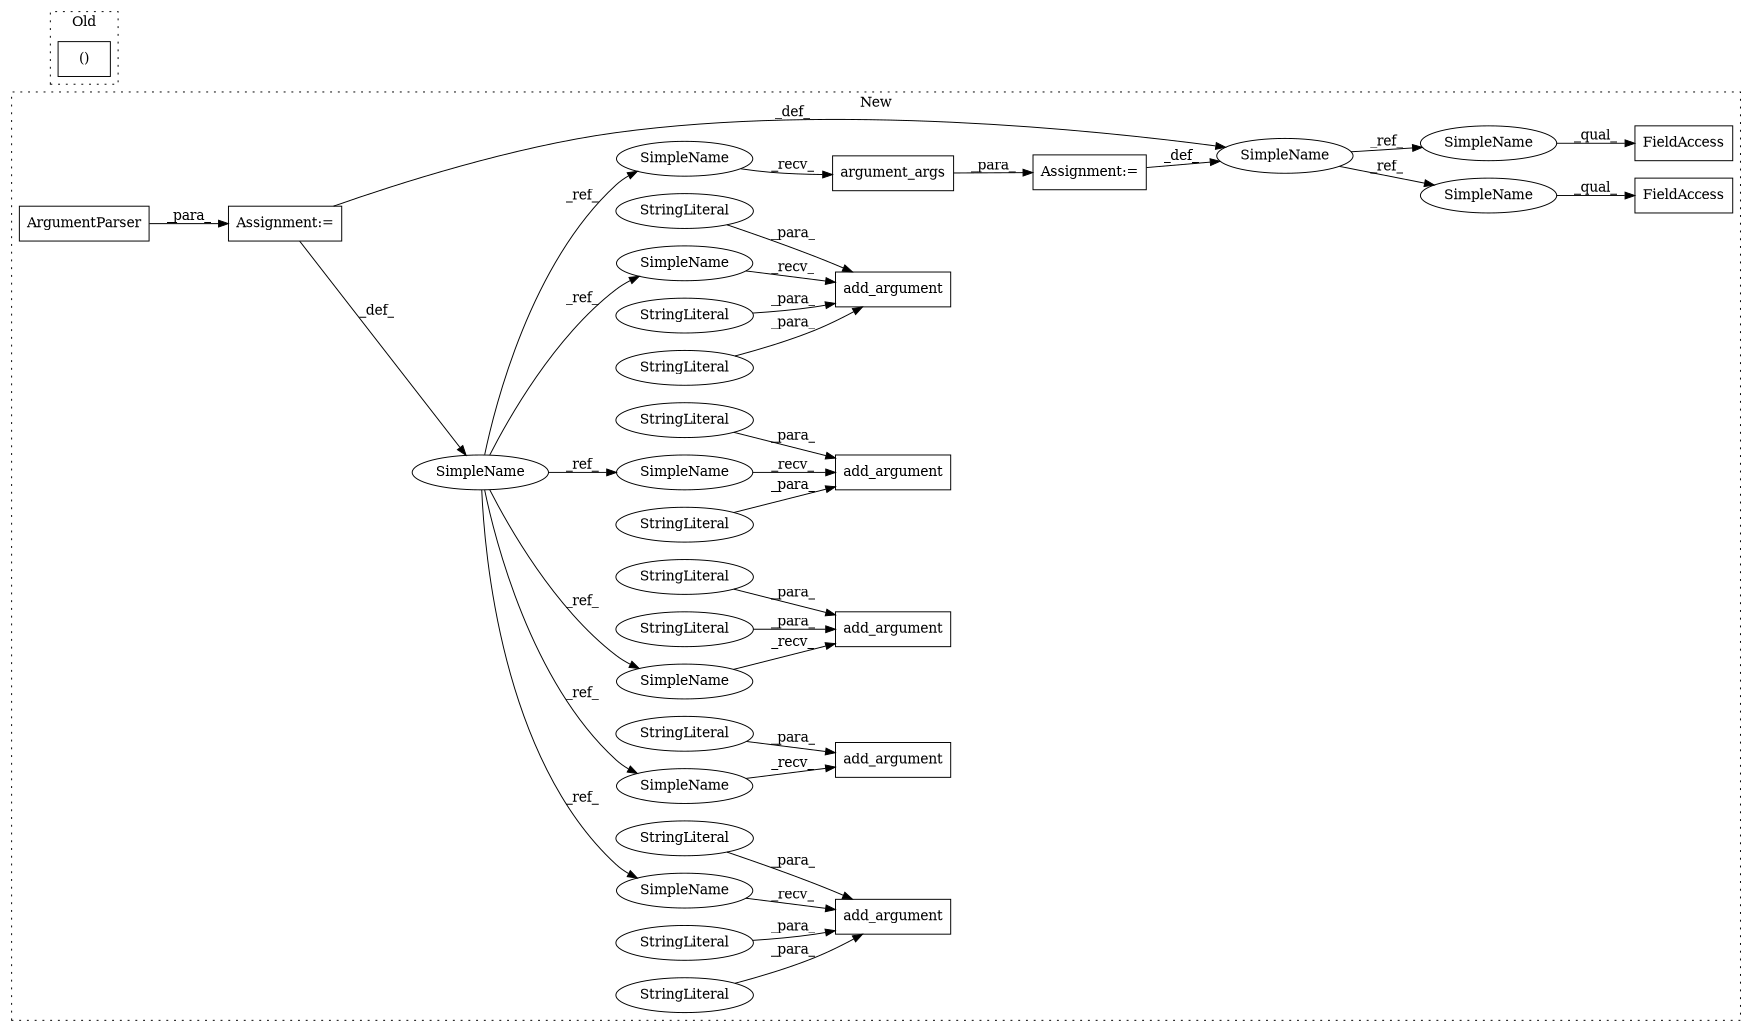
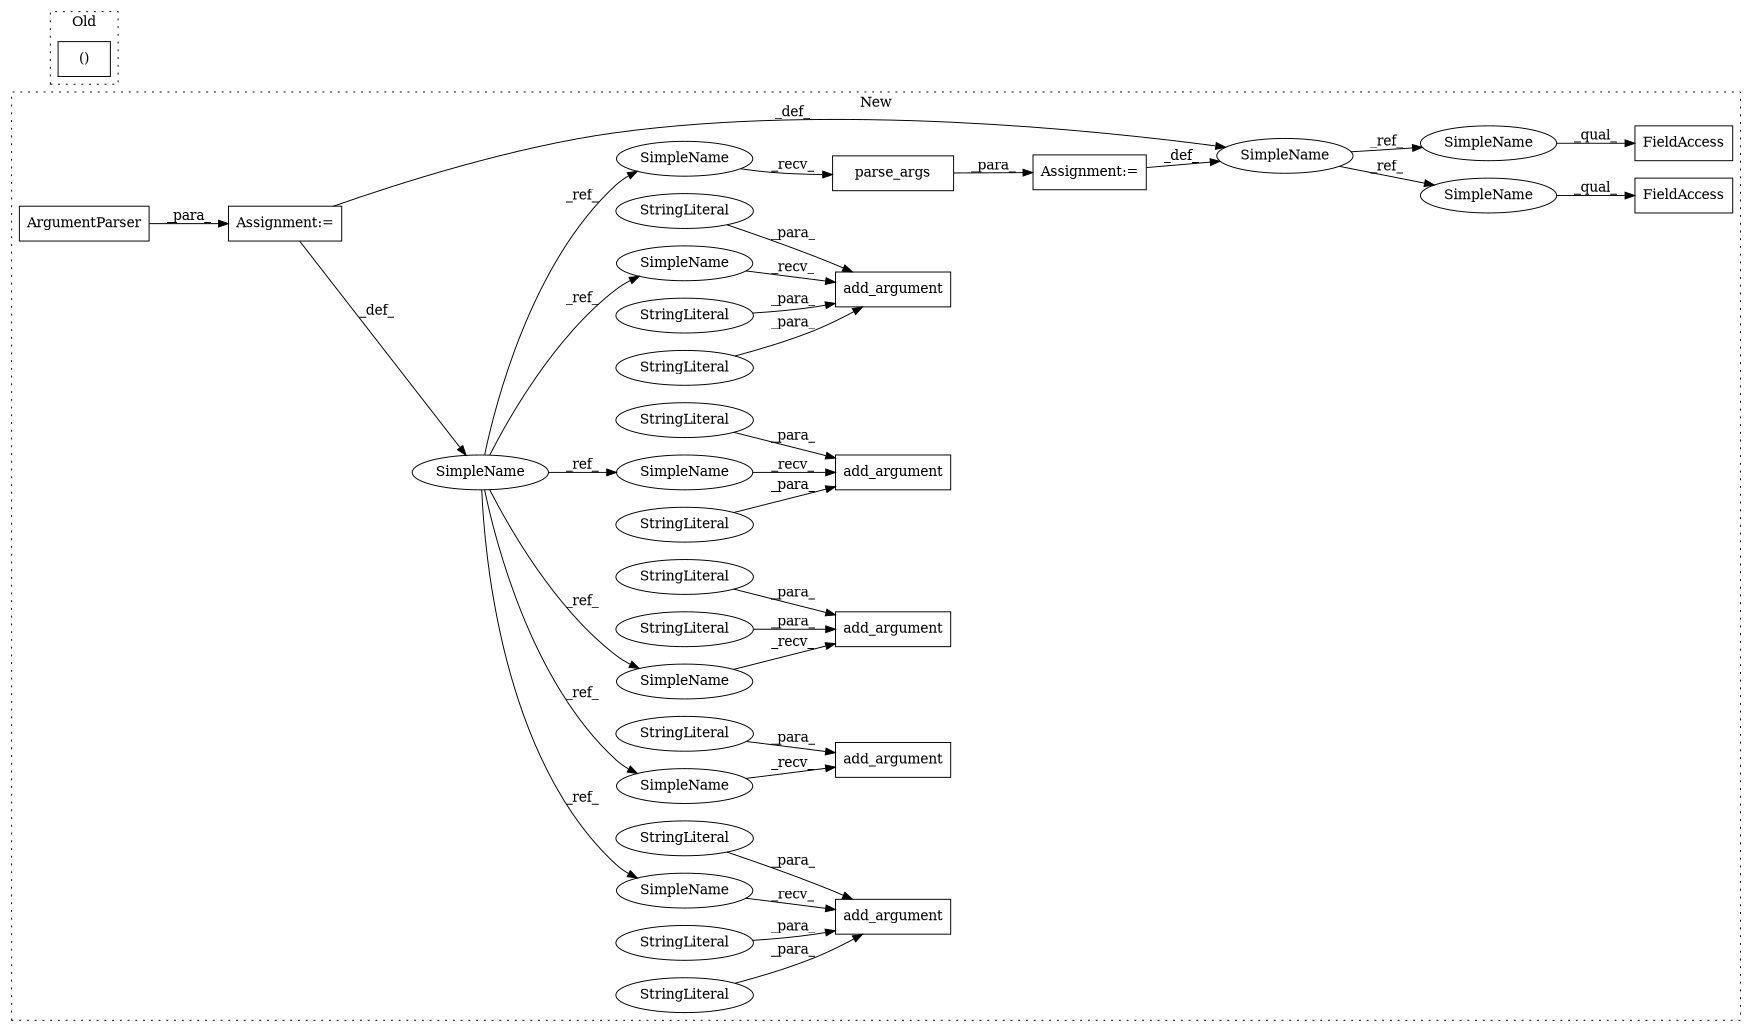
(893, 173) -> (893, 173)
